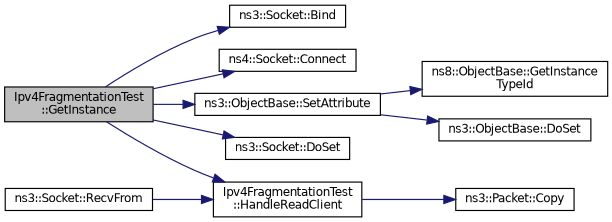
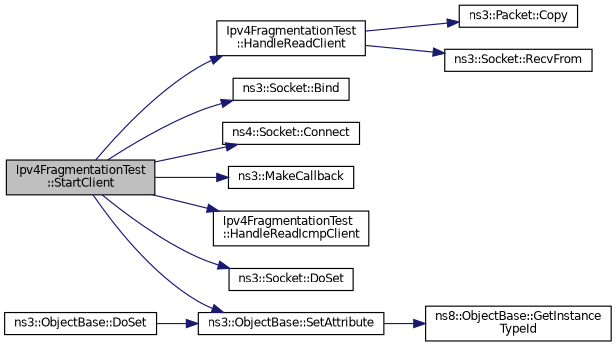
(79, 104) -> (81, 177)
(404, 117) -> (171, 324)
none -> (291, 177)
(177, 199) -> (399, 49)
none -> (291, 228)
